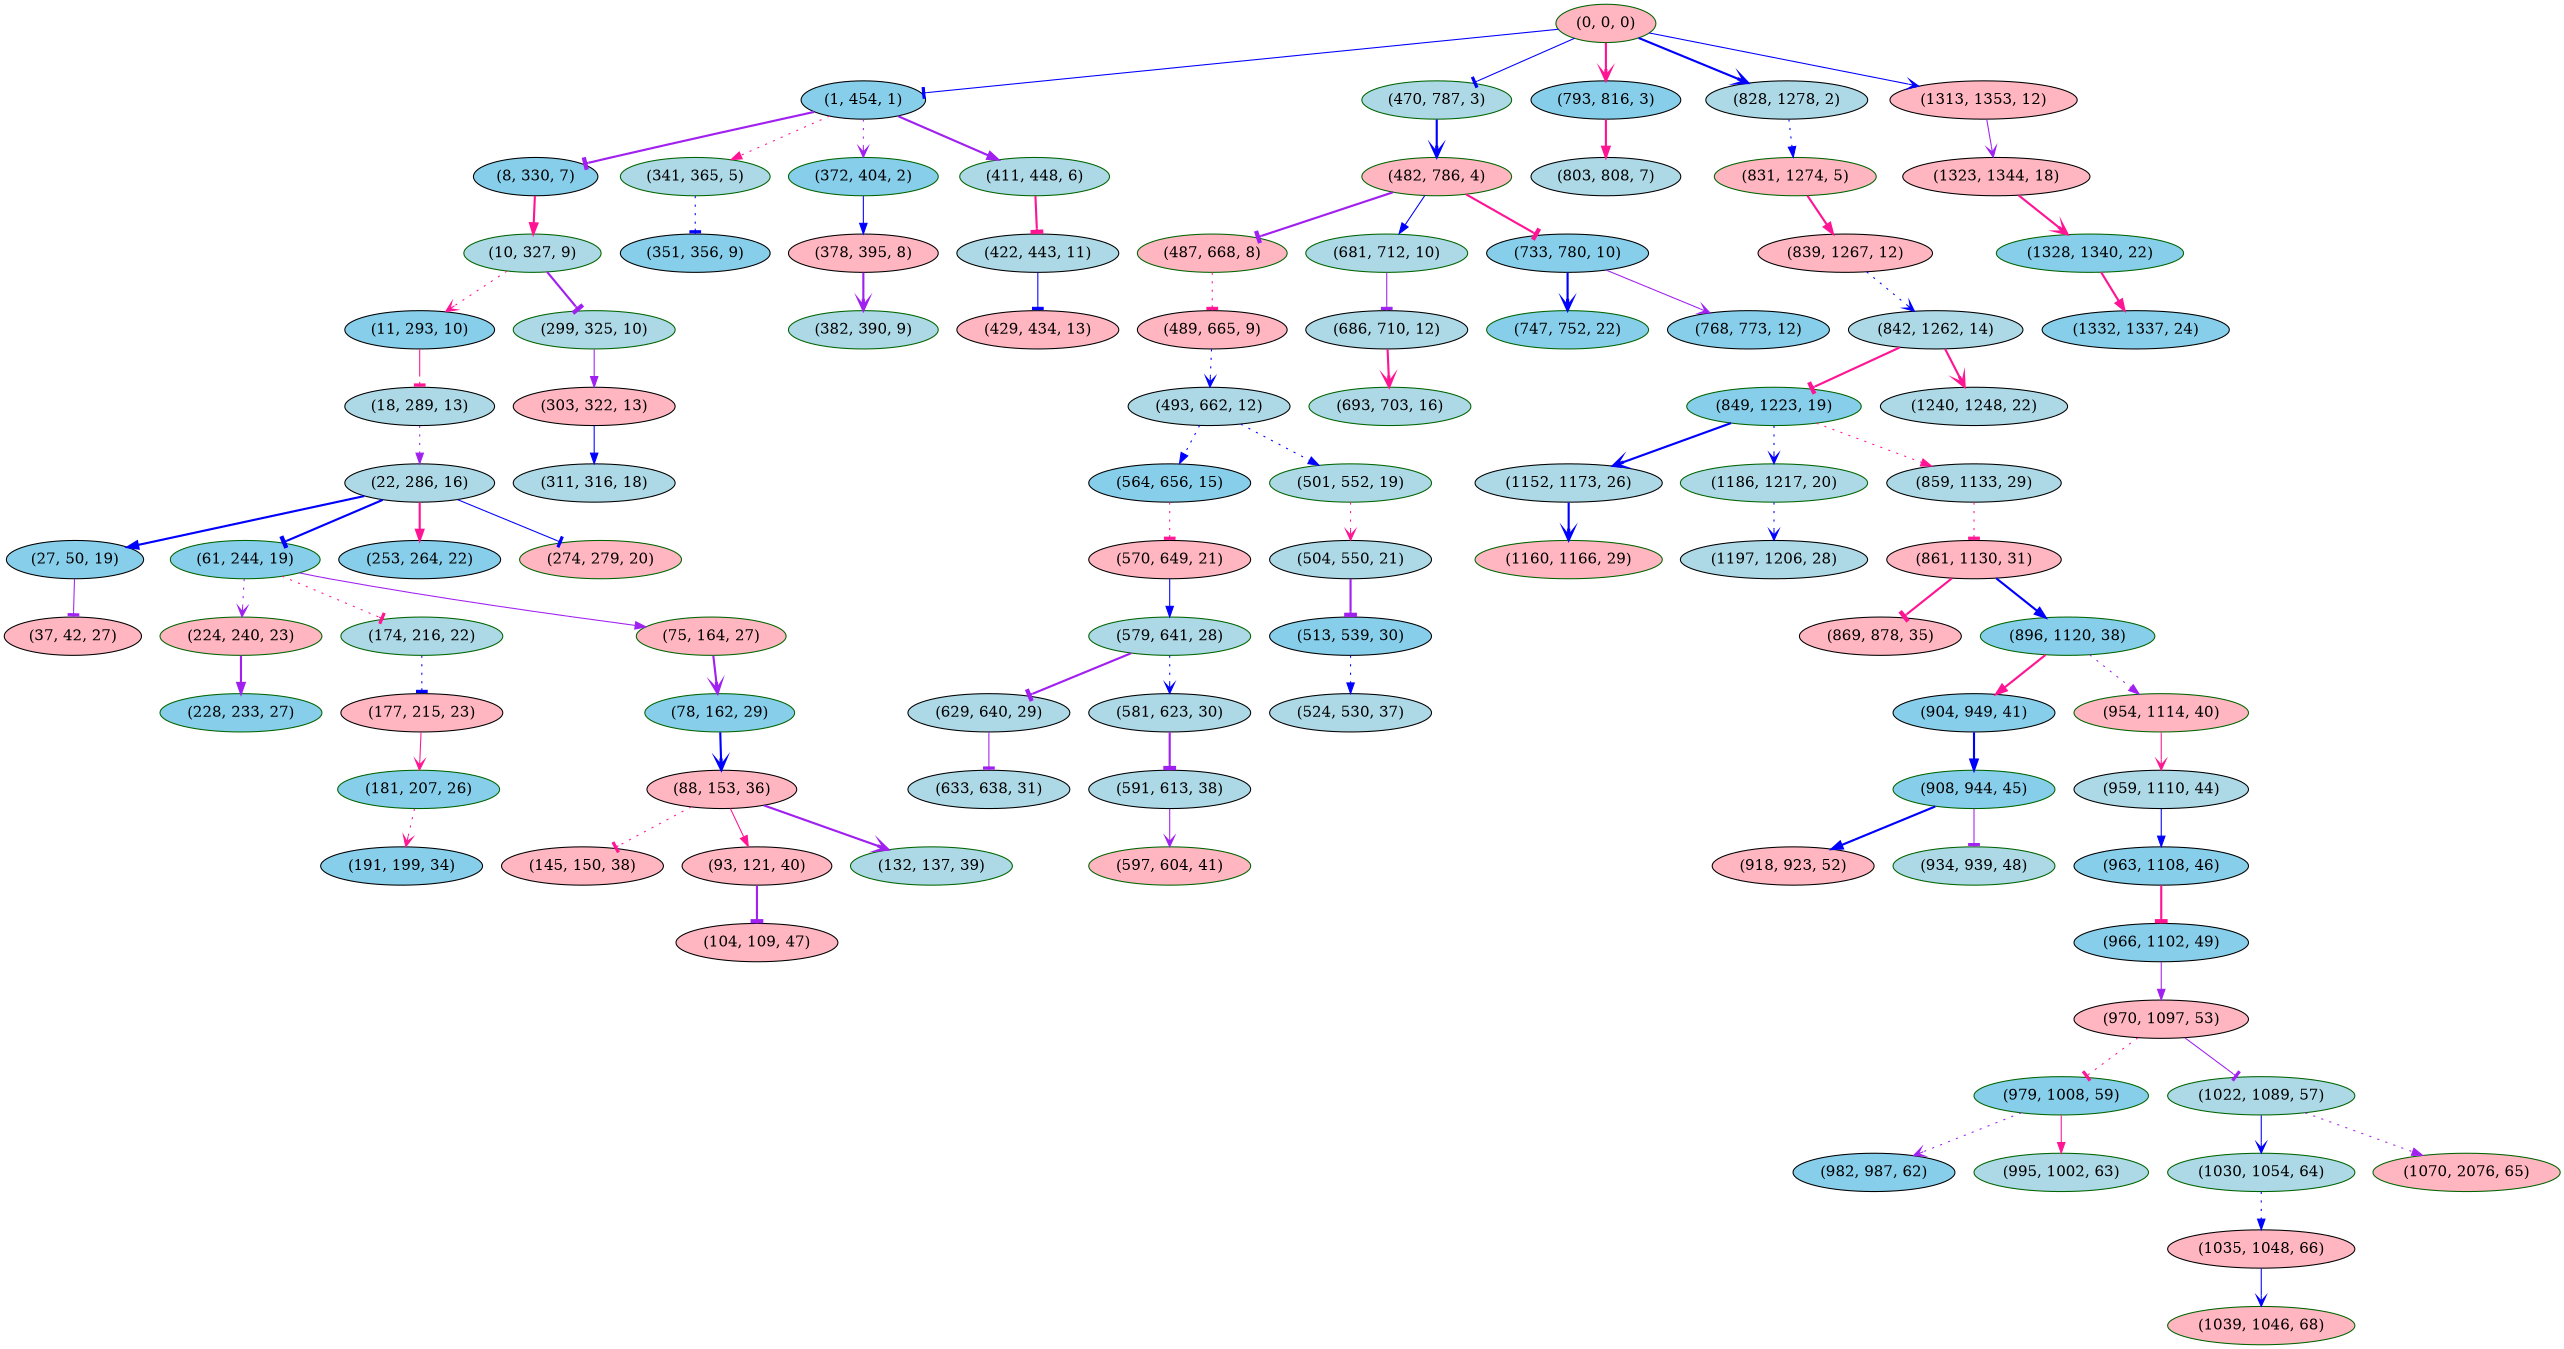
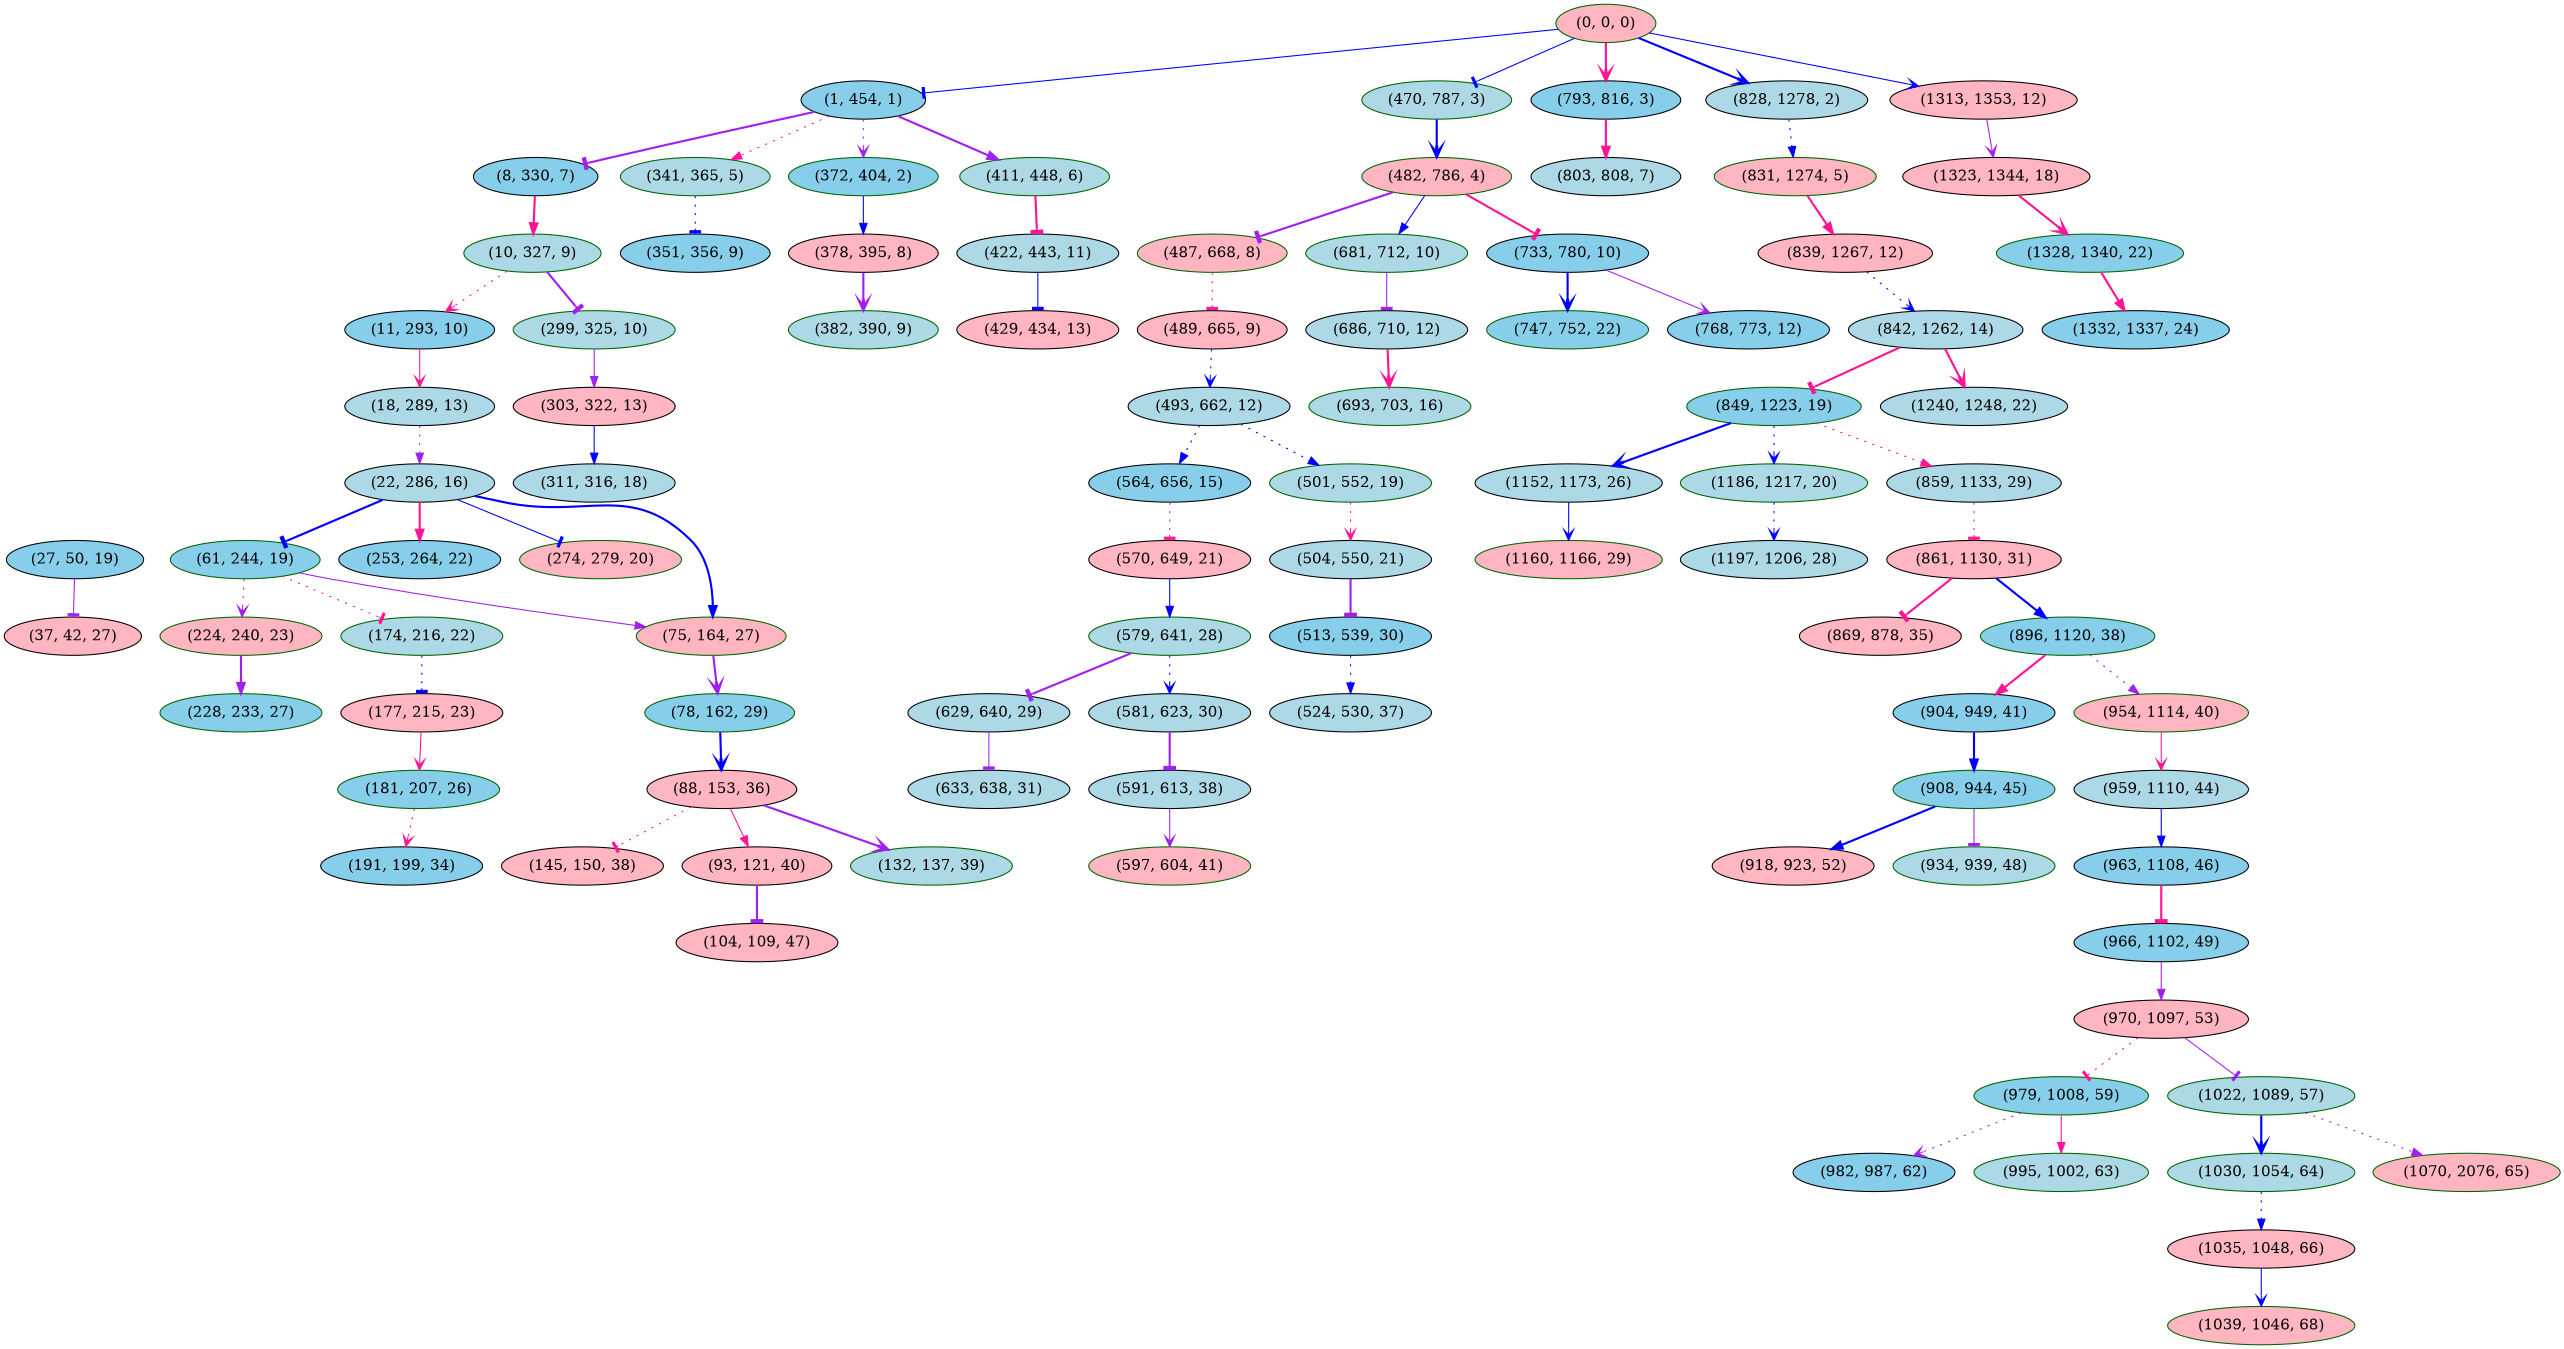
(420, 363) -> (420, 363)
(1569, 516) -> (1569, 516)
(251, 520) -> (623, 506)
(2261, 1129) -> (2261, 1129)
